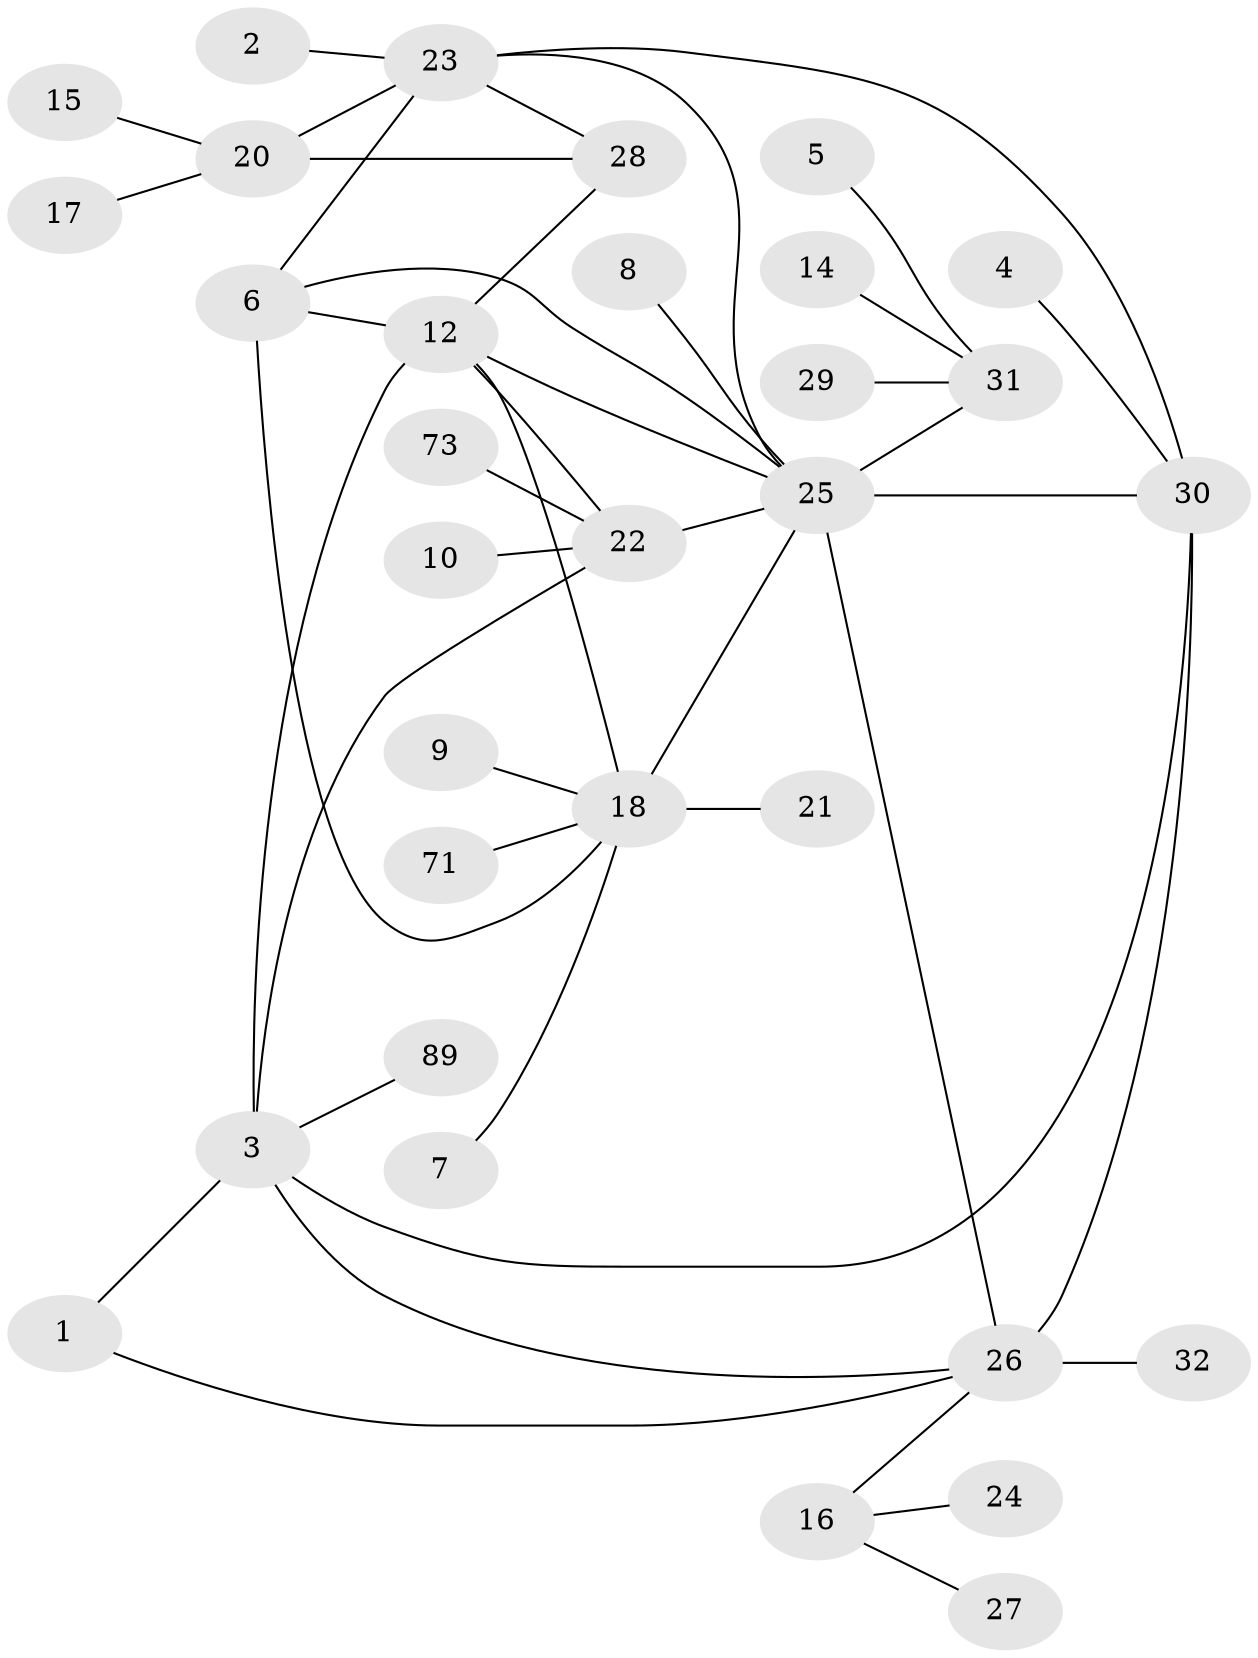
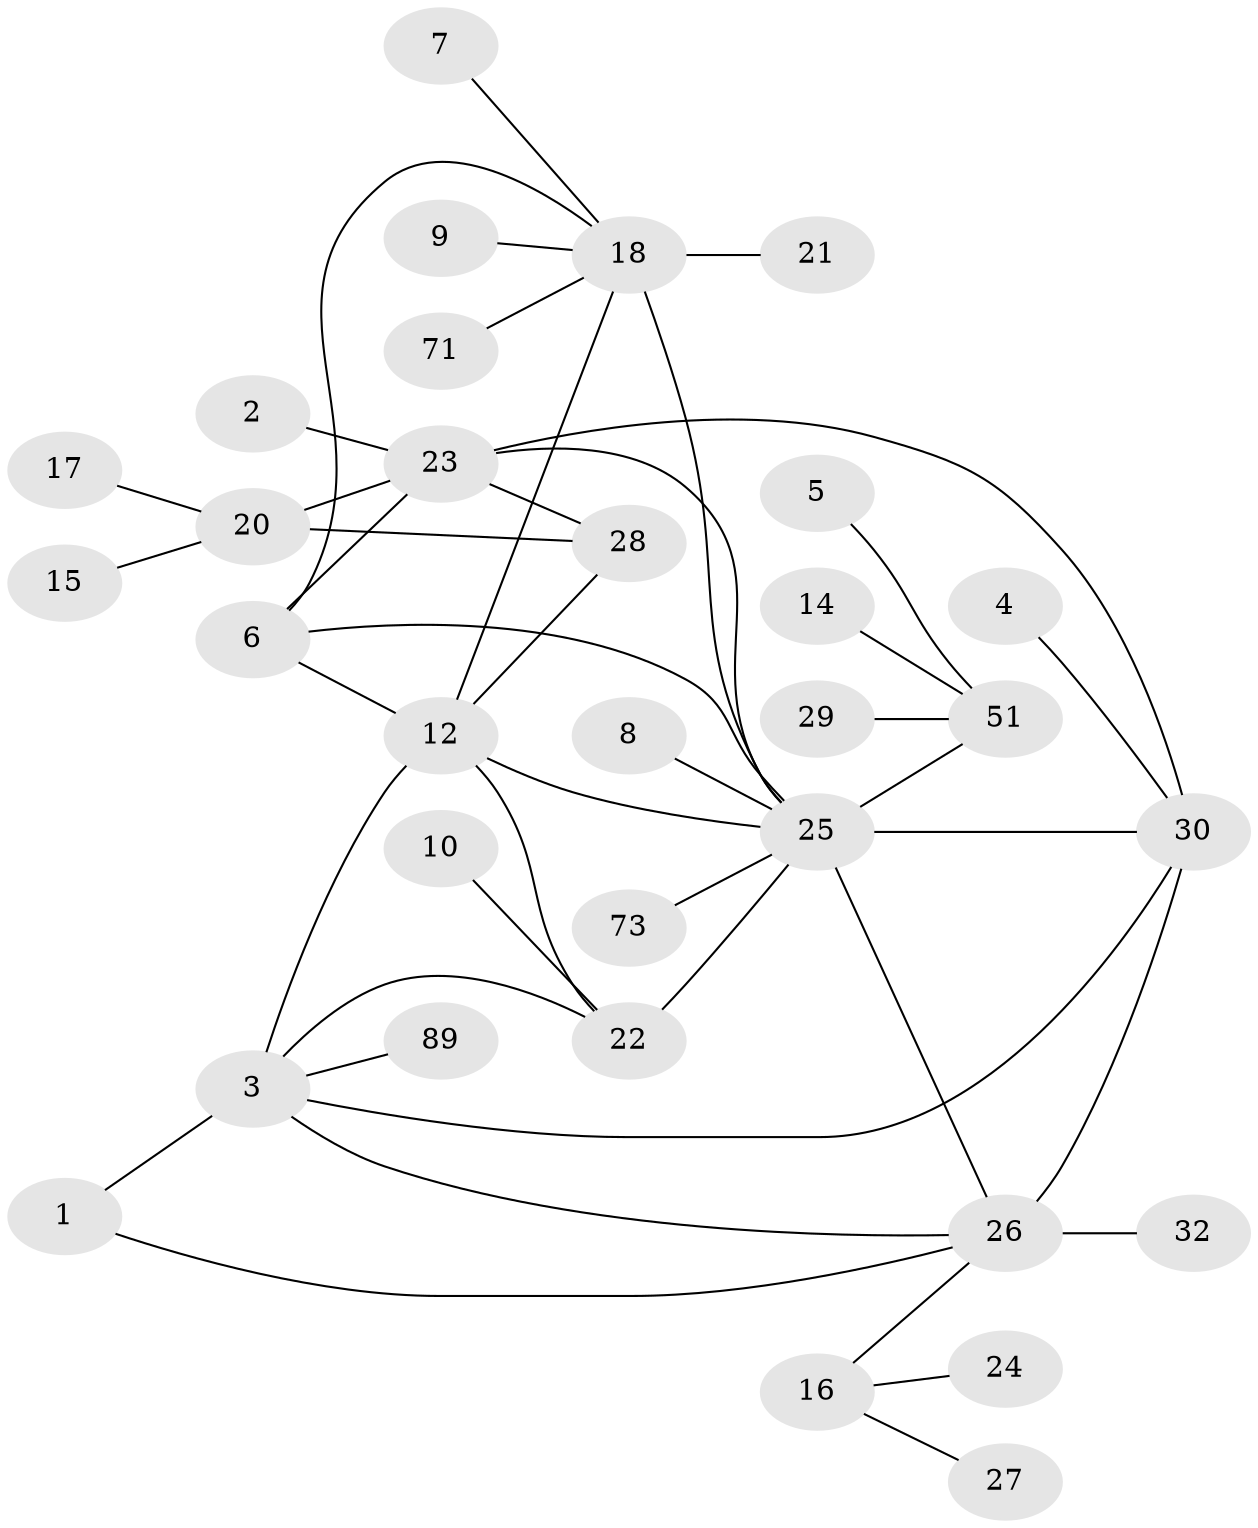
(1005, 383) -> (1005, 719)
(523, 489) -> (723, 880)
